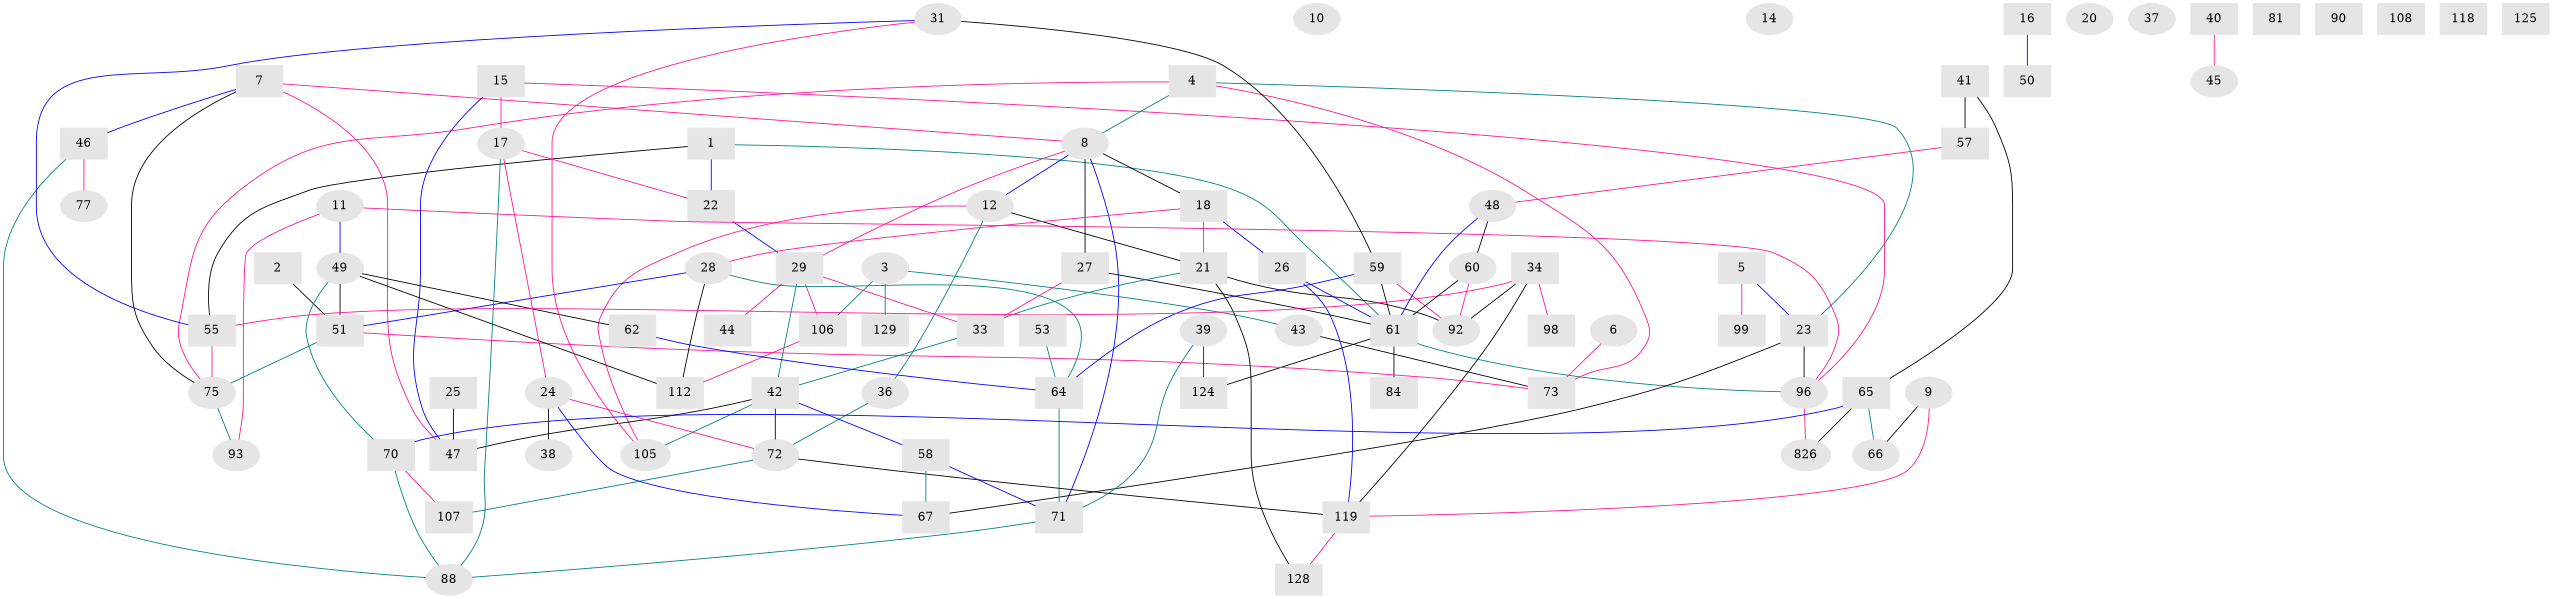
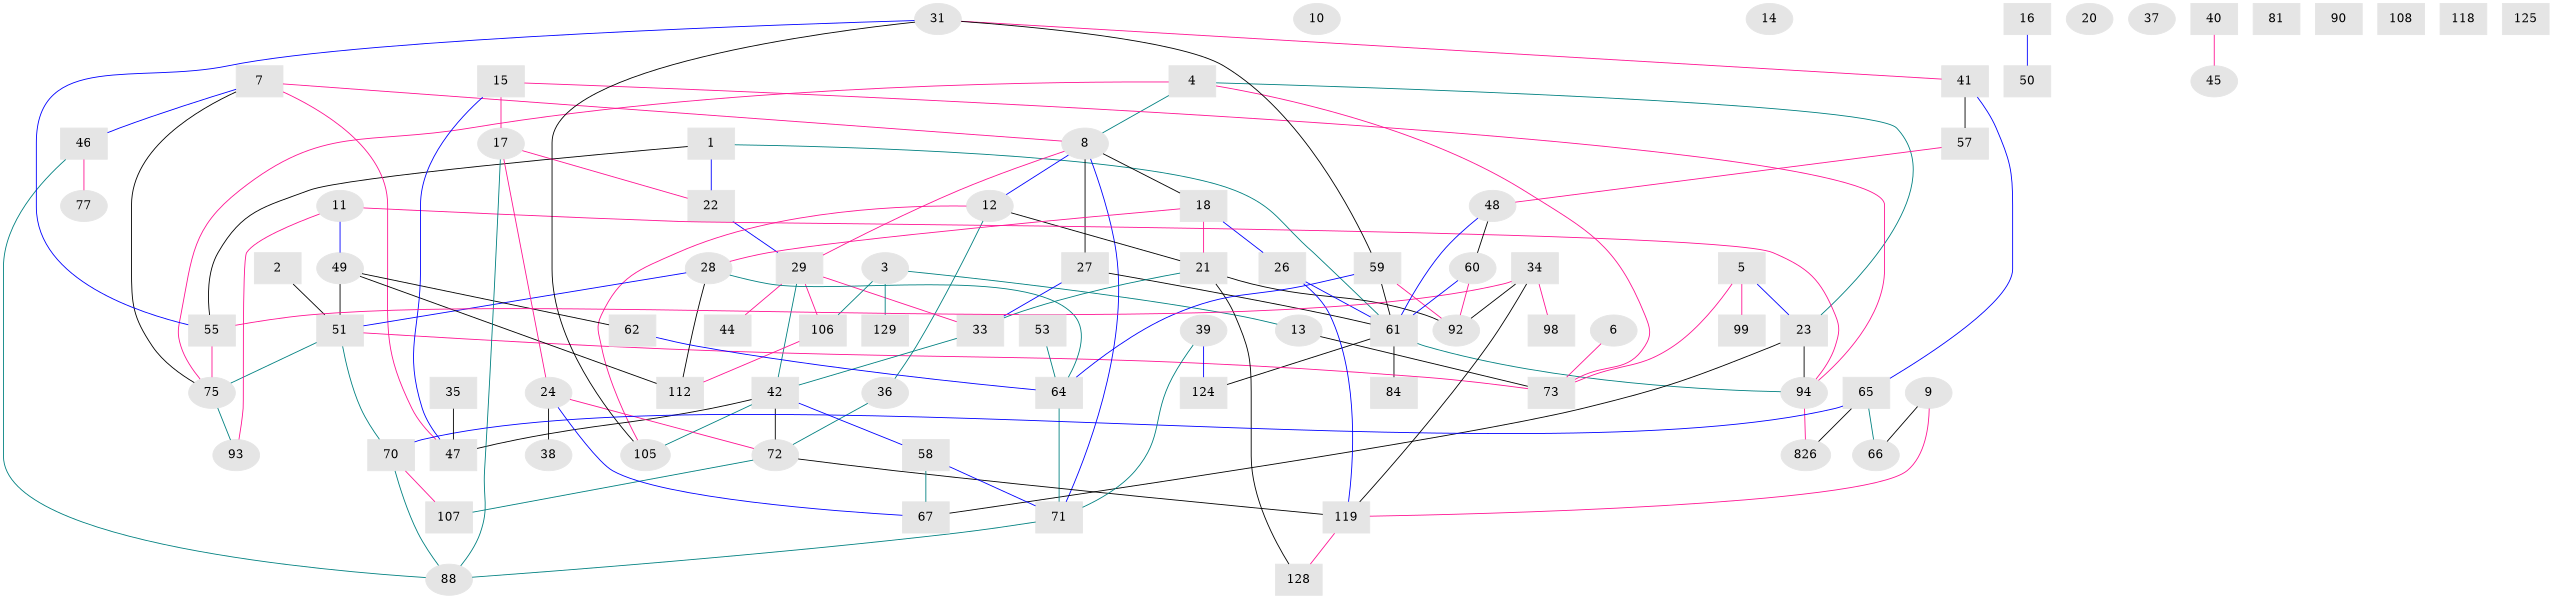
none -> (1451, 50)
(586, 101) -> (586, 101)
(2013, 263) -> (2013, 263)
(1031, 300) -> (1031, 300)
(1431, 301) -> (1431, 301)
(1299, 331) -> (1299, 331)
none -> (1665, 351)
(317, 367) -> (356, 395)
(453, 393) -> (453, 393)
(1804, 393) -> (1804, 393)
